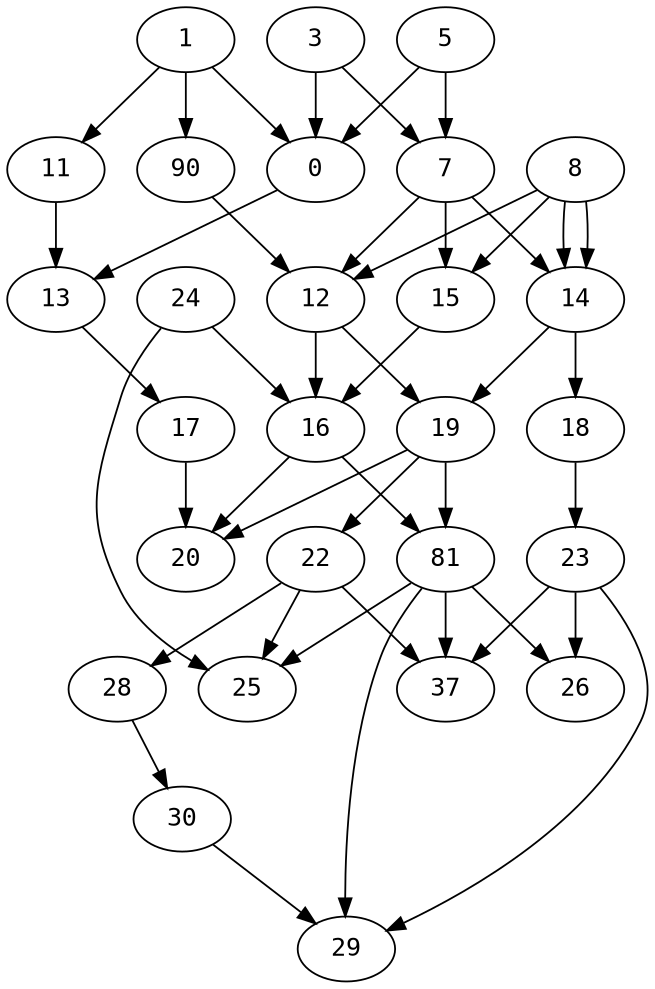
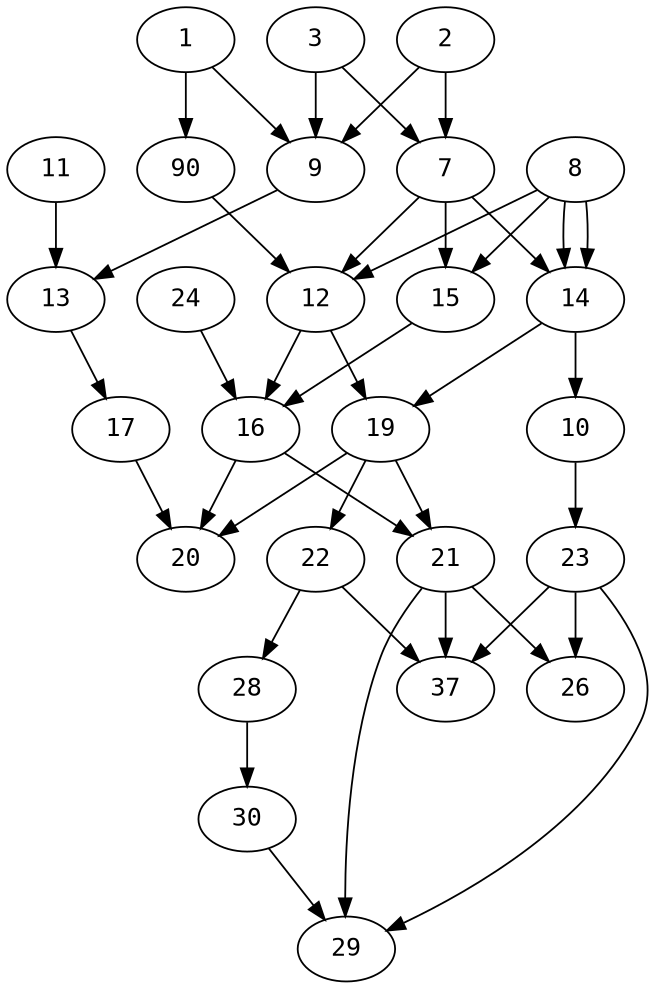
(446, 40) -> (446, 40)
(128, 98) -> none
(316, 170) -> (316, 170)
(576, 429) -> (576, 429)
(446, 559) -> (446, 559)
(247, 689) -> none
